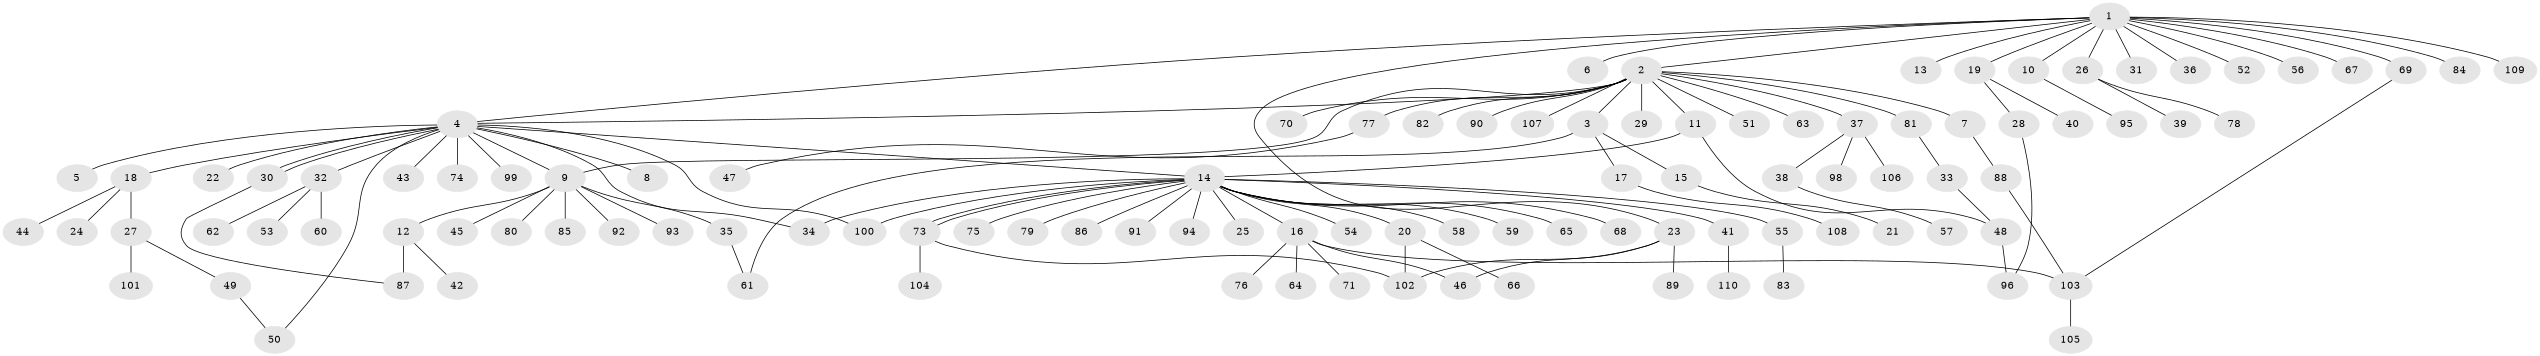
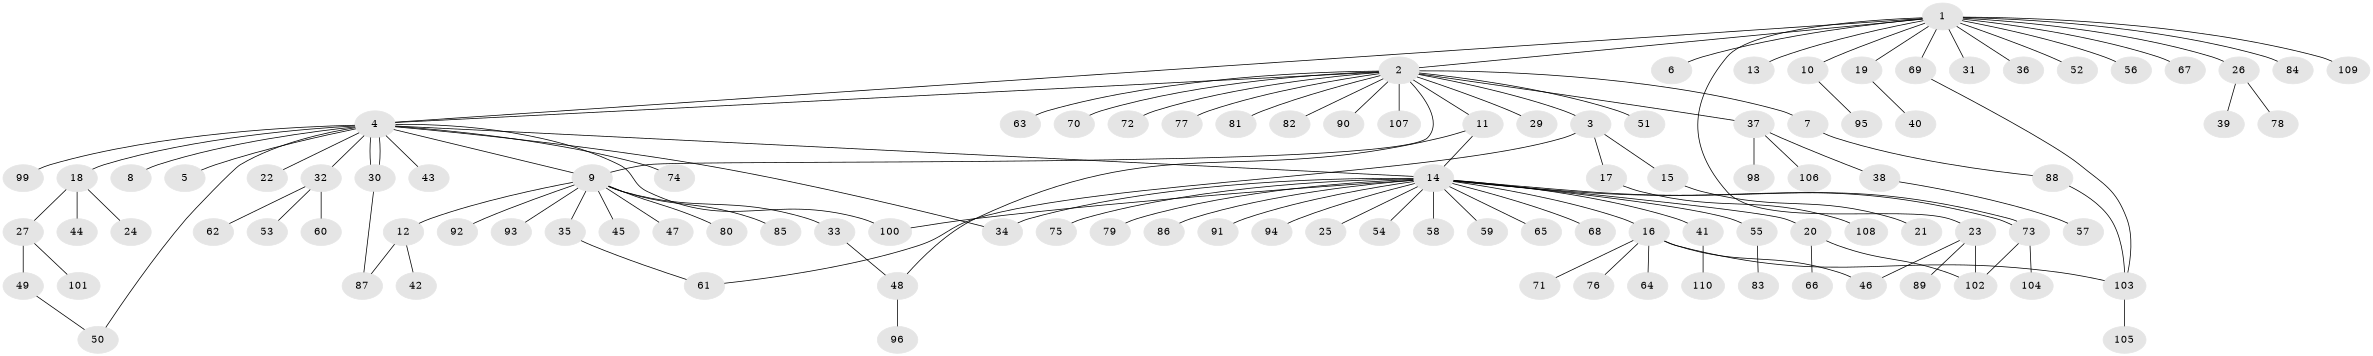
none -> (1128, 124)
(2019, 124) -> none
(1050, 151) -> (633, 205)
(1929, 151) -> (719, 205)
